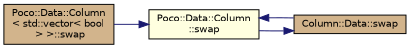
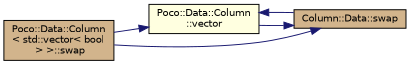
(204, 24) -> (204, 19)
none -> (213, 46)
